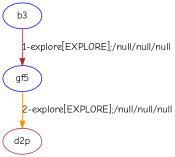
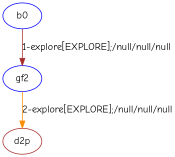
(22, 16) -> (22, 16)
(22, 79) -> (22, 79)
